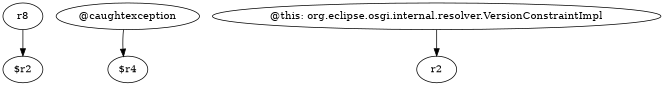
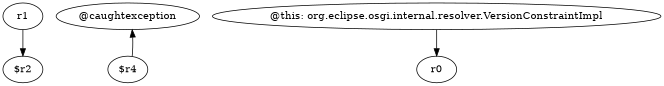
(23, 16) -> (23, 16)
(123, 39) -> (133, 47)
(437, 69) -> (437, 69)
